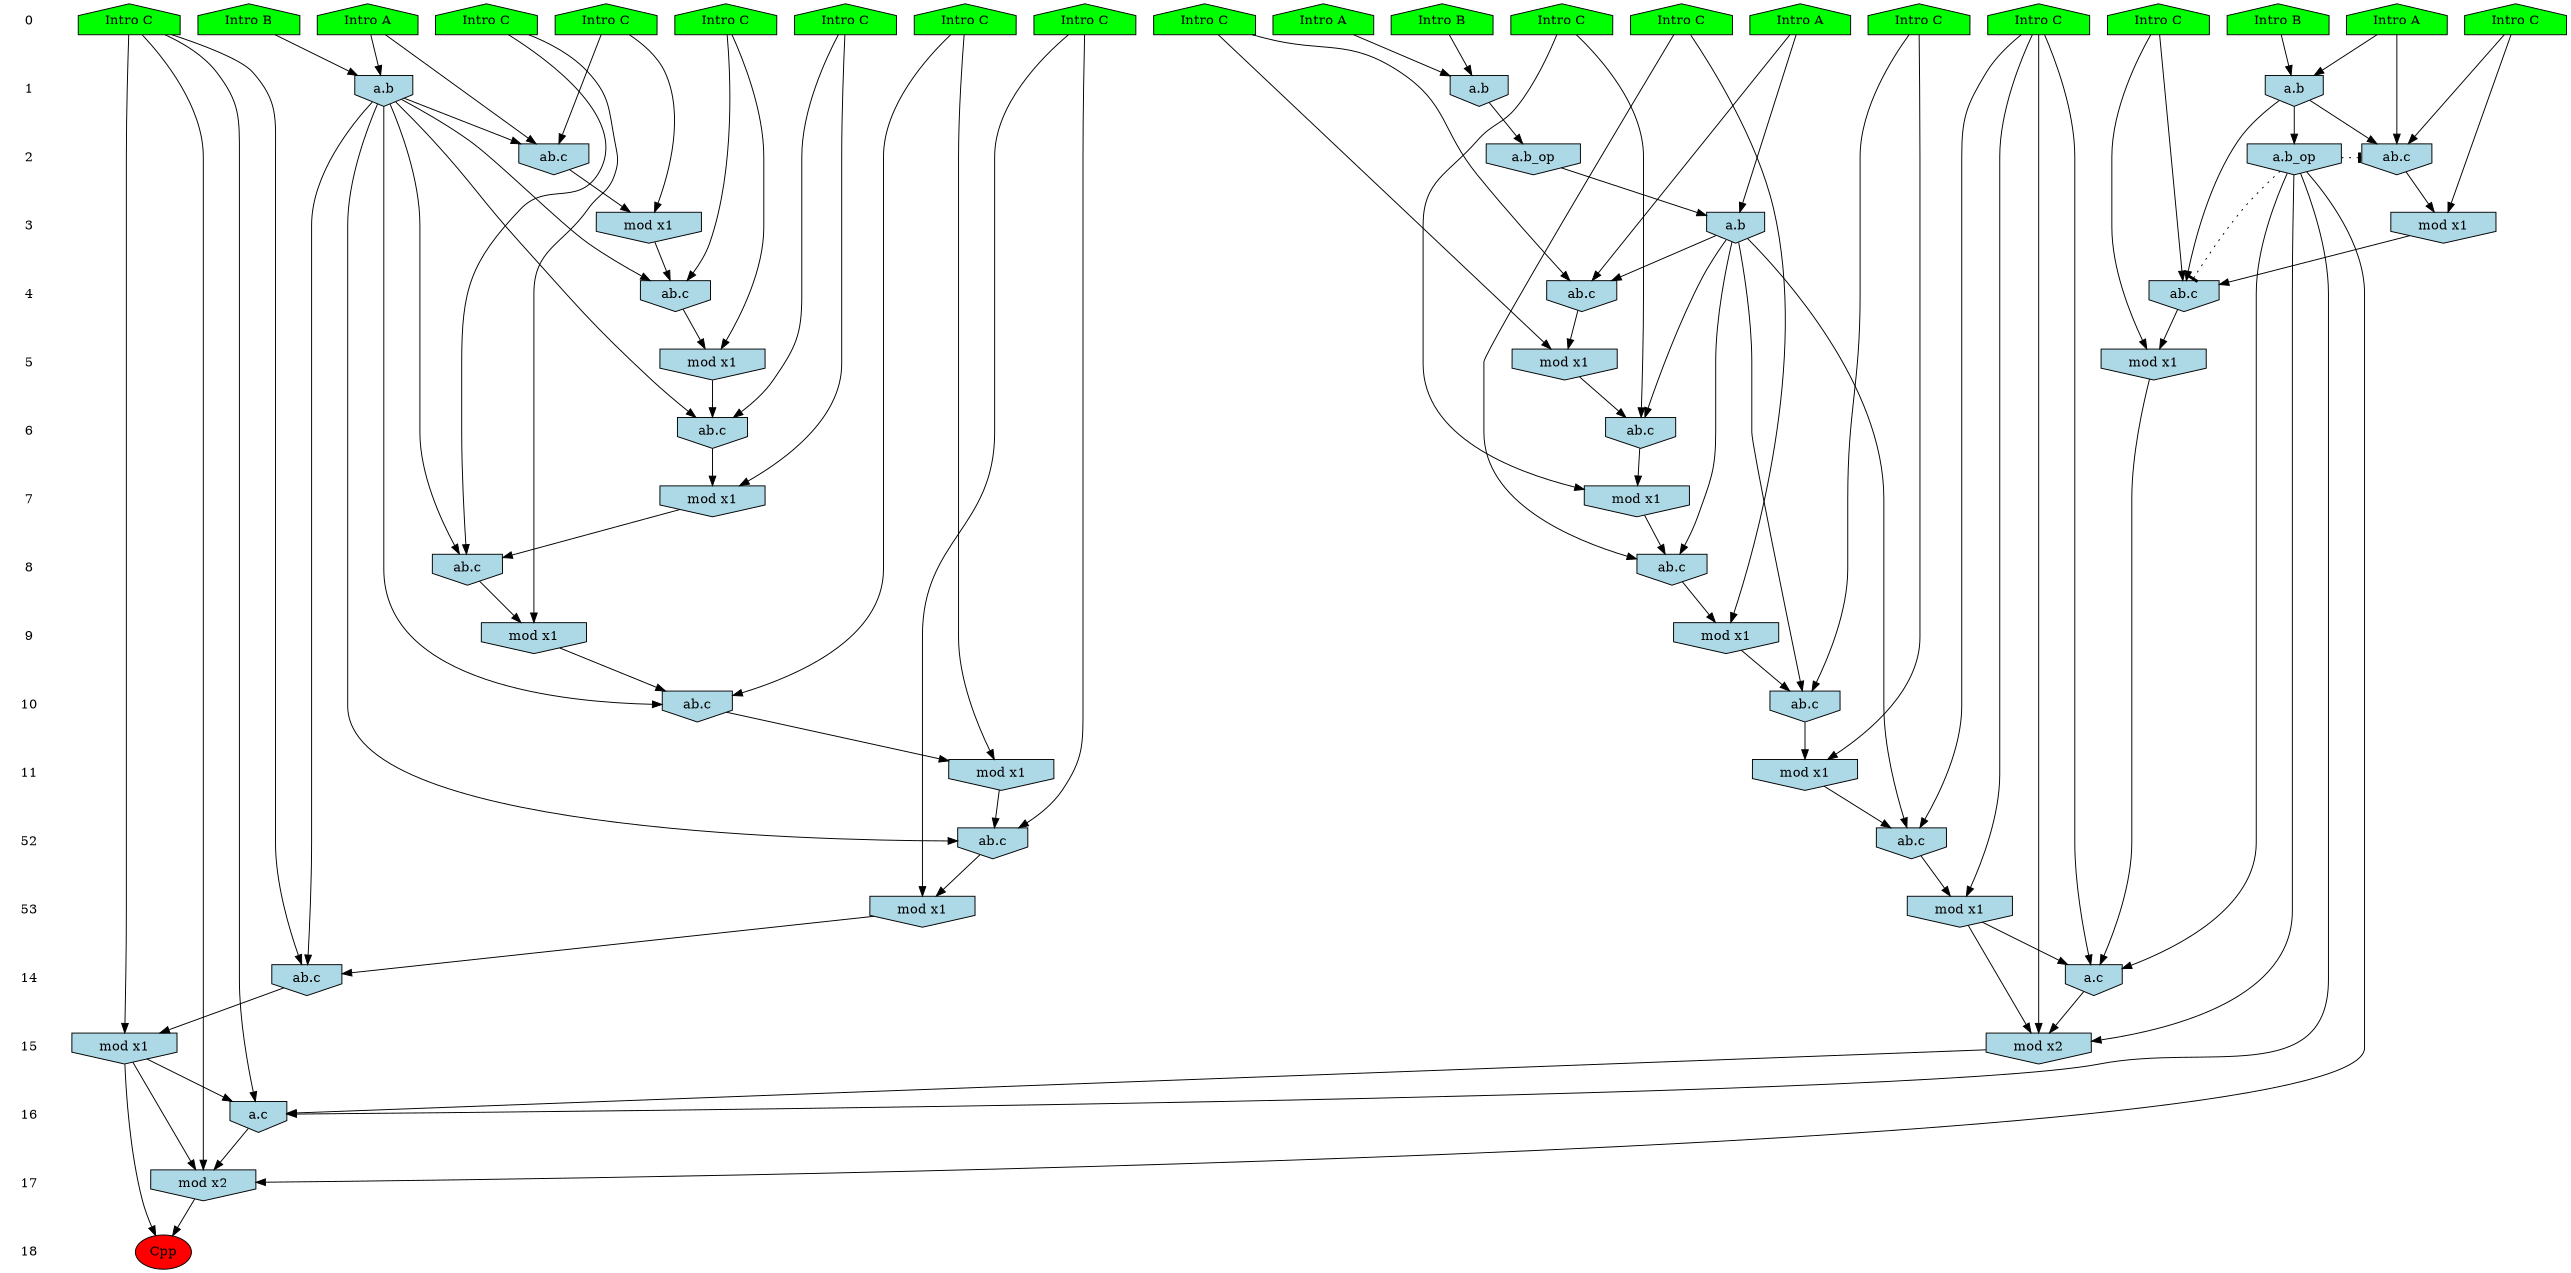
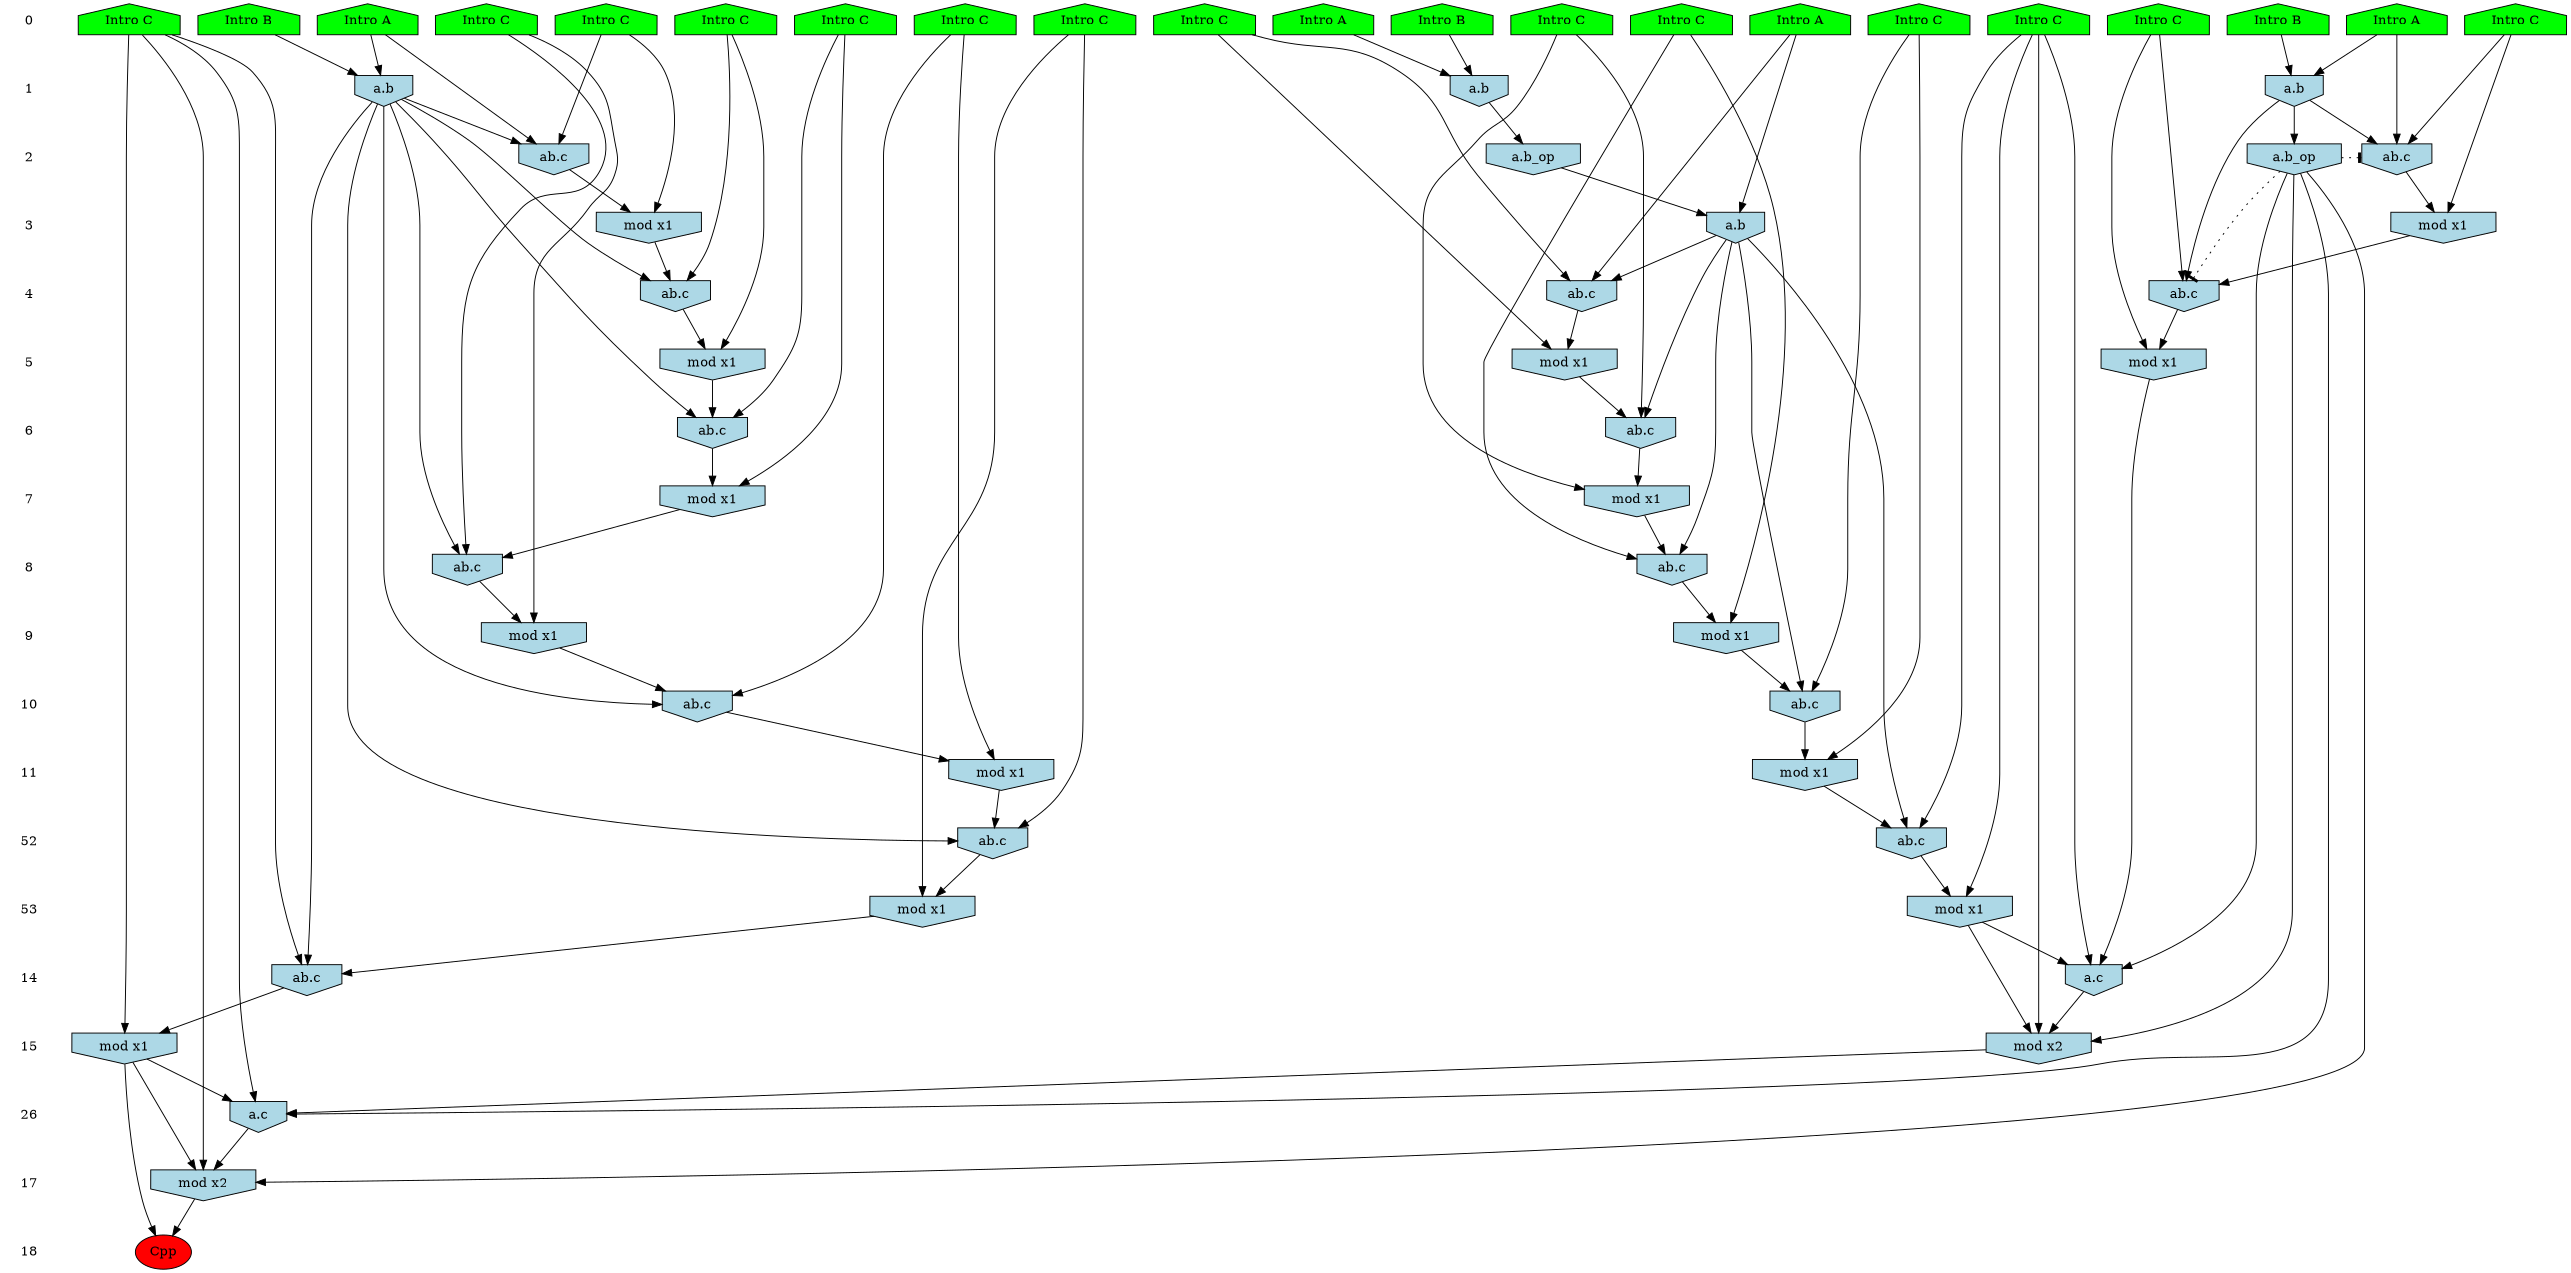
(29, 1115) -> (29, 1115)
